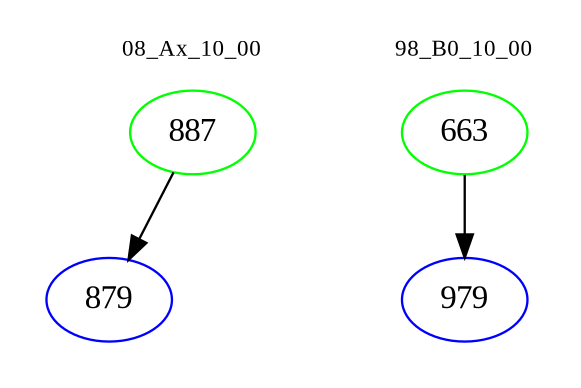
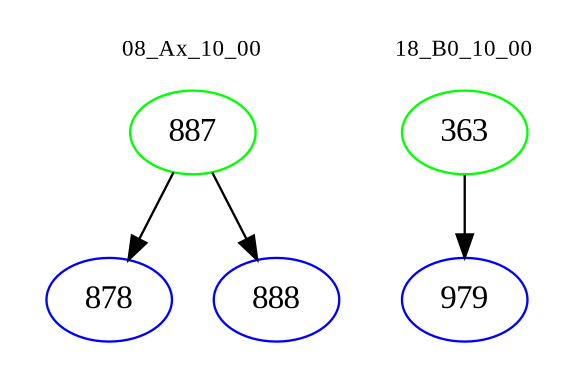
(465, 50) -> (465, 50)
(465, 132) -> (465, 132)
(109, 300) -> (109, 300)
none -> (277, 300)
